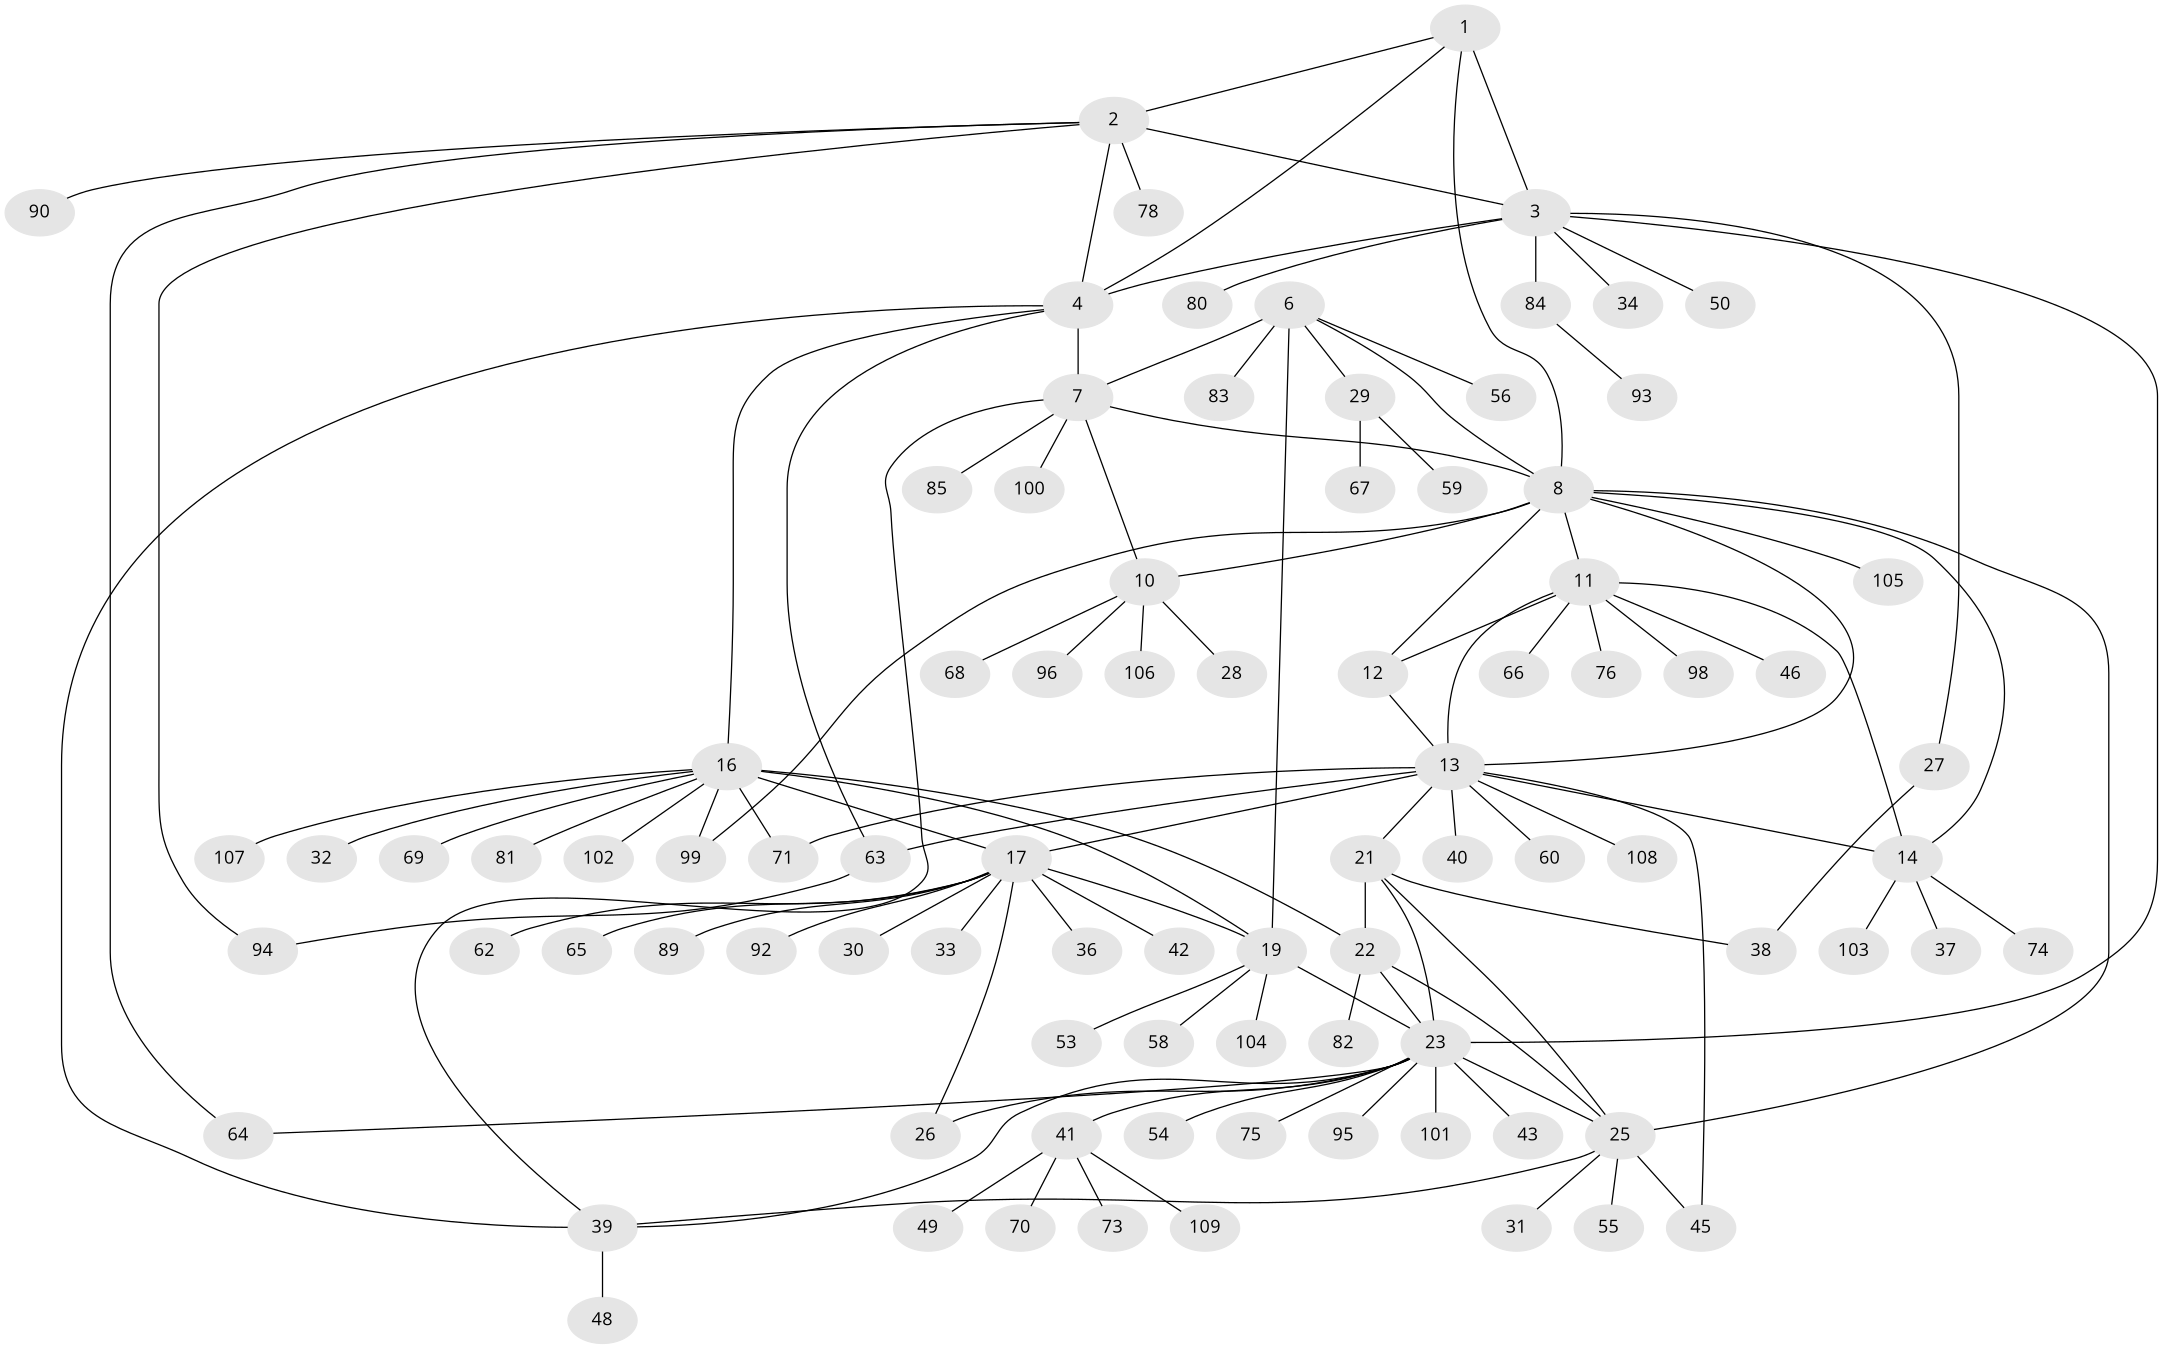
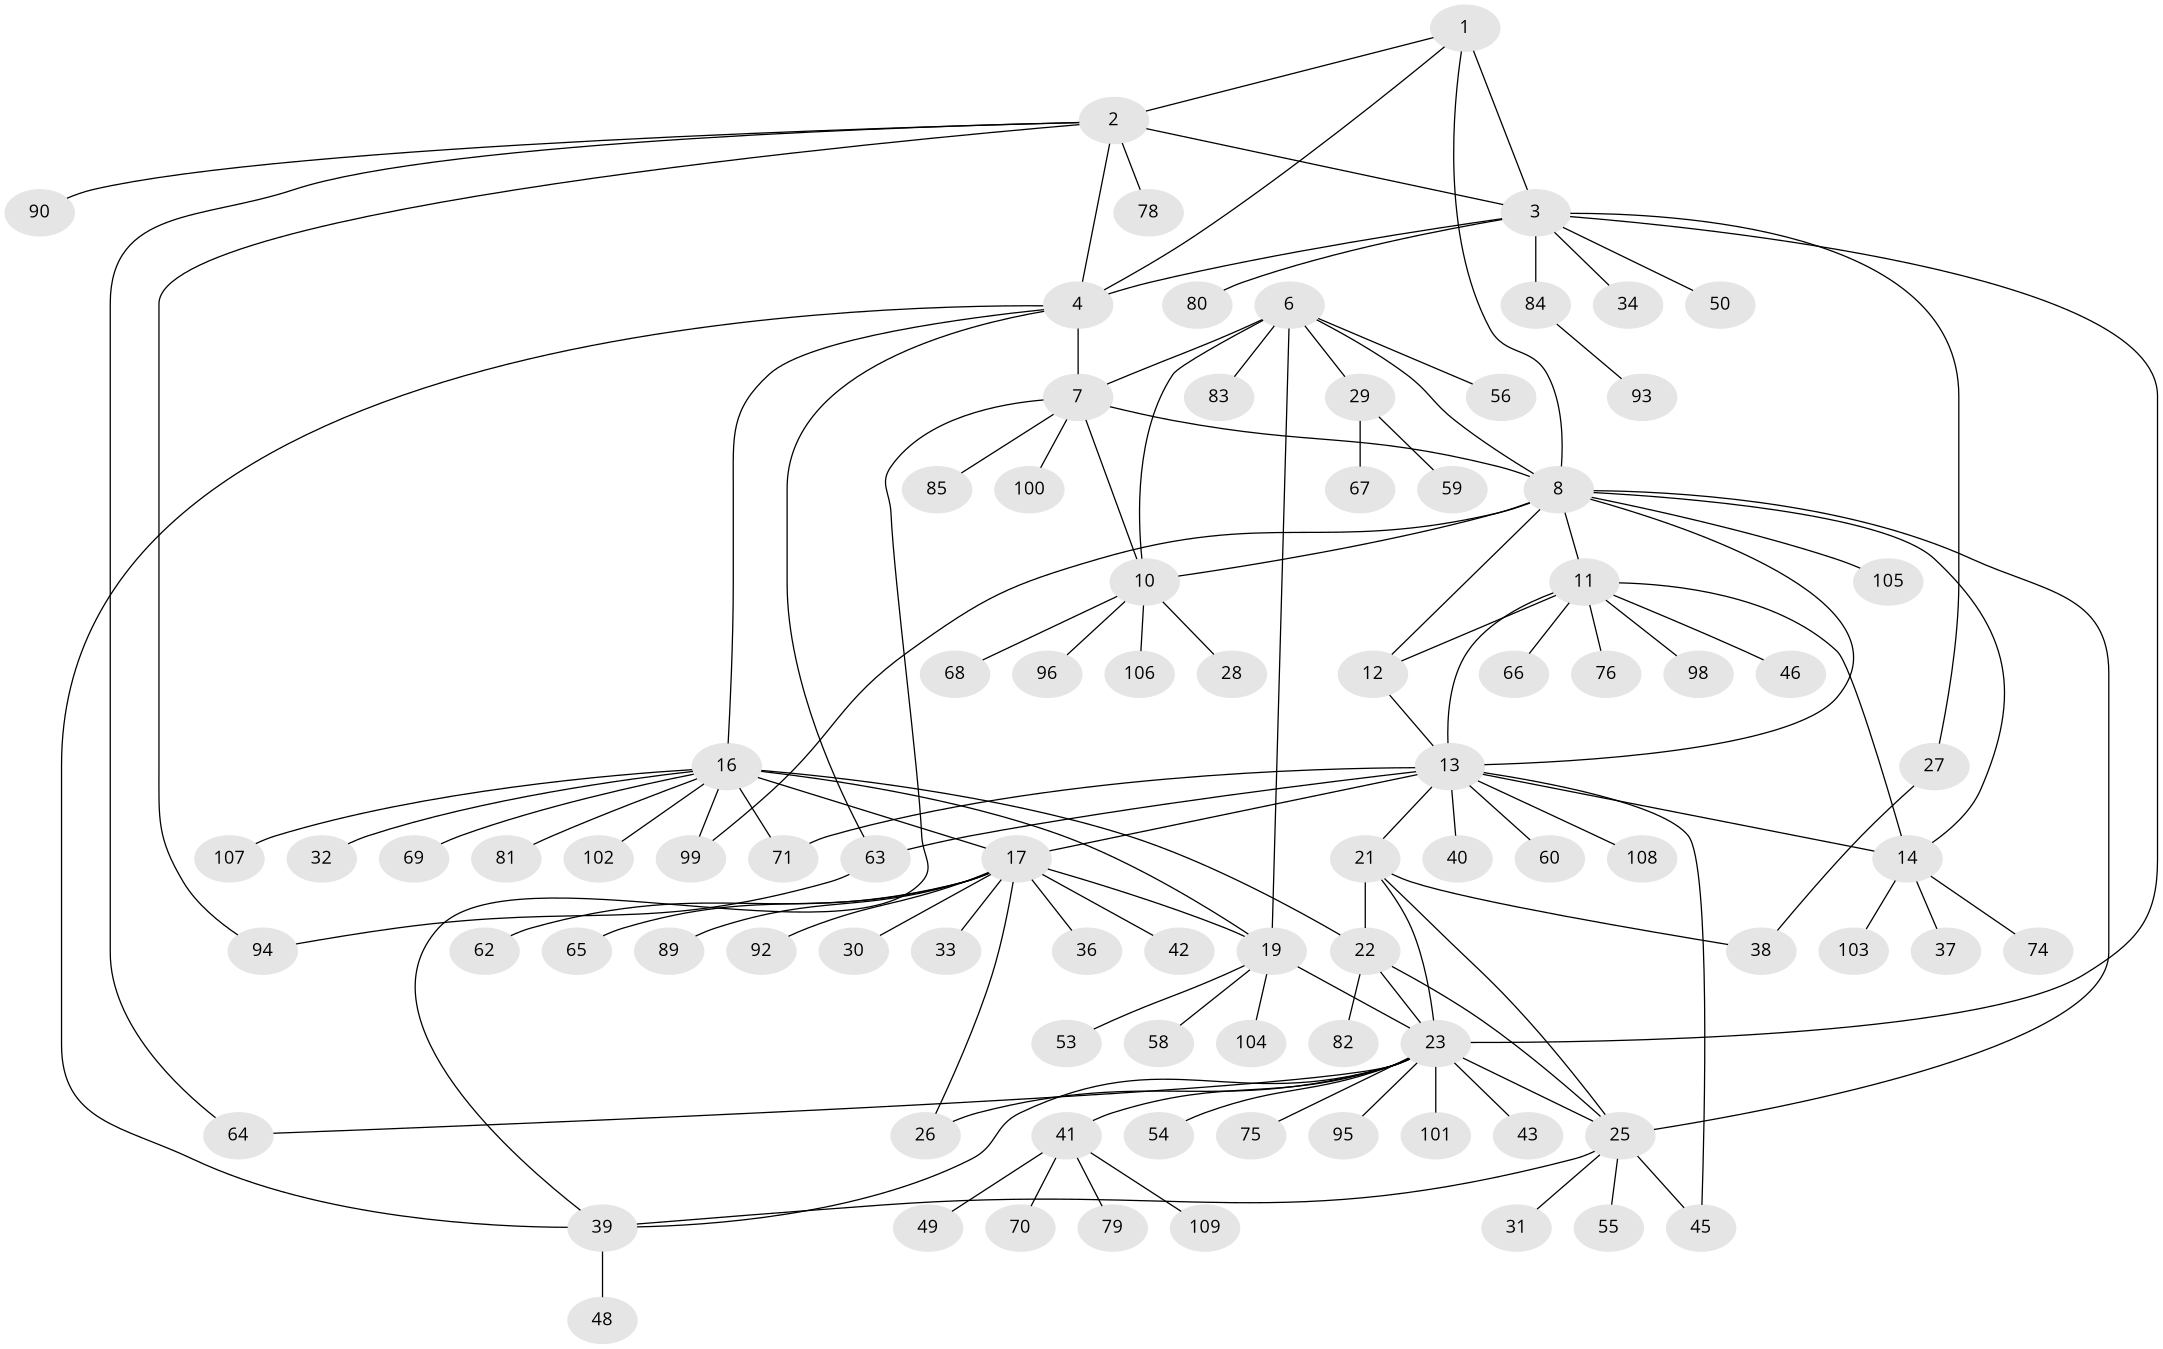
none -> (1157, 406)
(1113, 1228) -> (1113, 1228)
